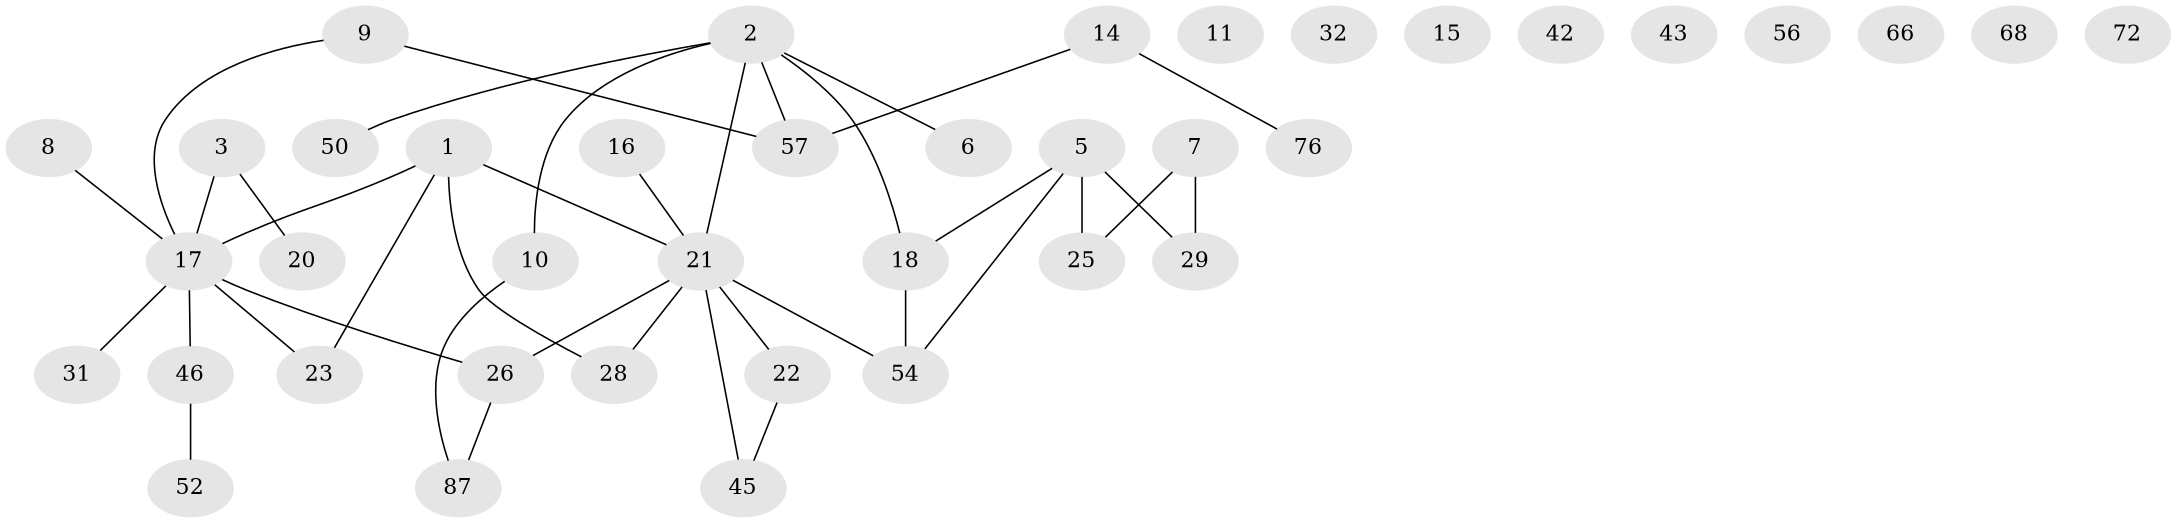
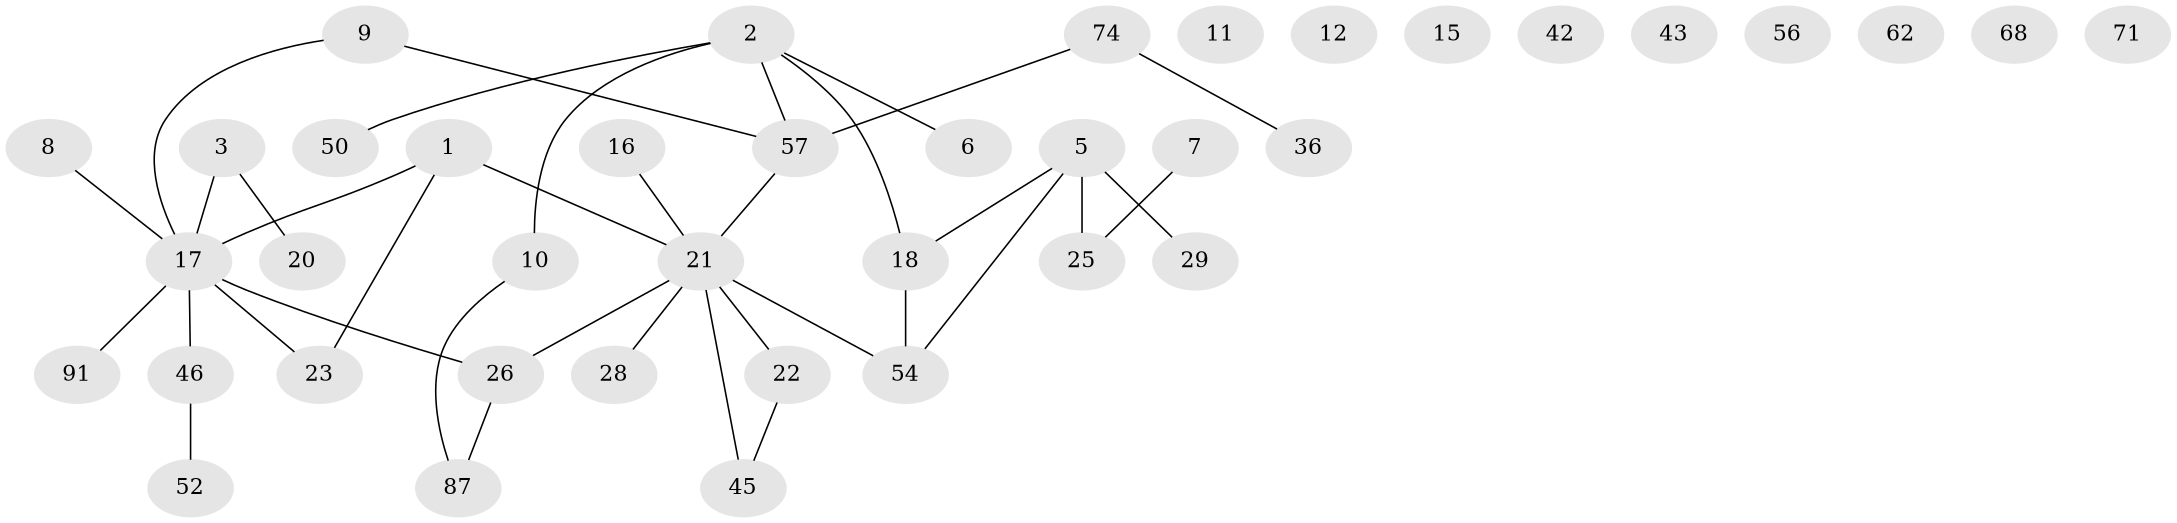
(1107, 35) -> (1107, 35)
(1334, 35) -> (1334, 35)
(1901, 35) -> (1901, 35)
(2128, 35) -> (2128, 35)
(726, 148) -> (748, 205)
(1309, 148) -> (1309, 148)
(1195, 205) -> none
(477, 287) -> none
(77, 375) -> (77, 375)
